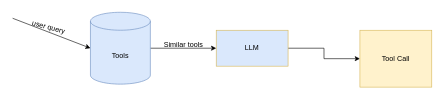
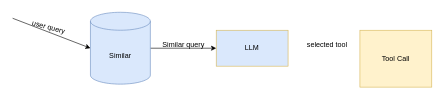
(184, 45) -> (184, 45)
none -> (327, 45)
(320, 48) -> none
(120, 56) -> (120, 56)
